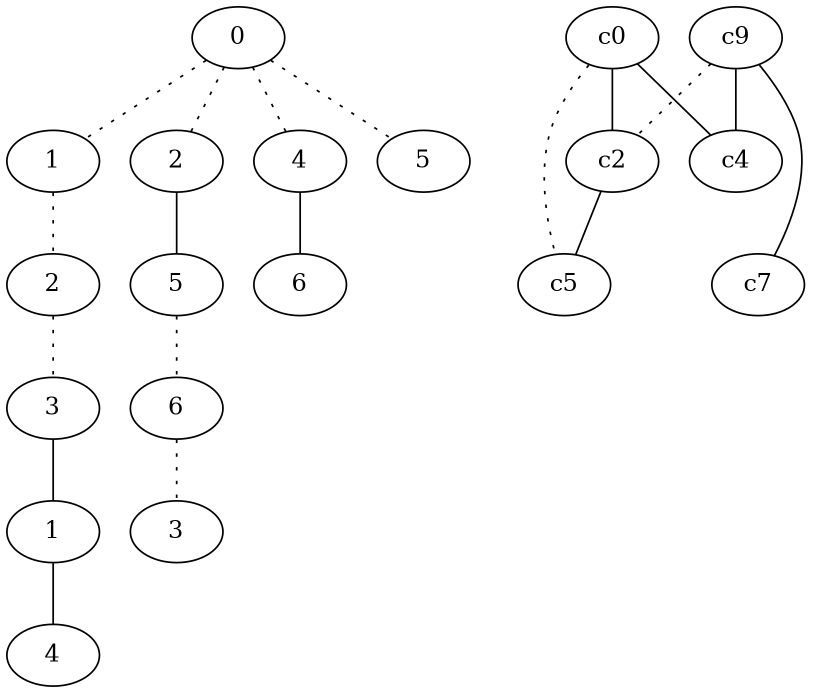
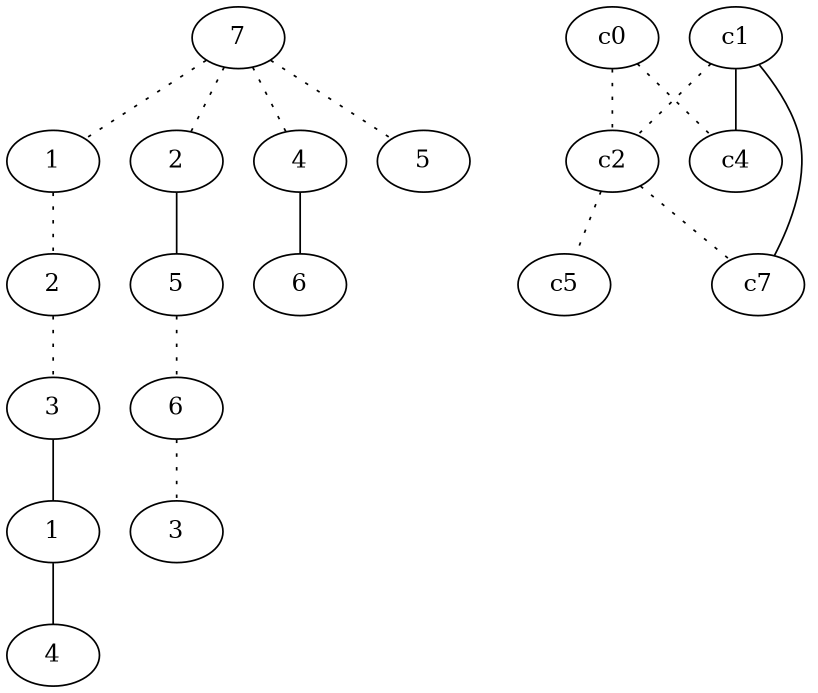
(238, 38) -> (238, 38)
(736, 38) -> (736, 38)
(667, 92) -> (667, 92)
(612, 100) -> (612, 100)
(546, 155) -> none
(588, 223) -> (588, 223)
none -> (685, 223)
